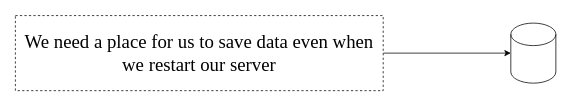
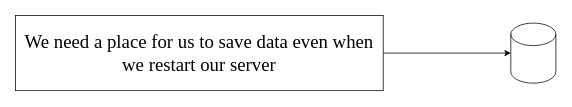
(199, 53) -> (199, 53)
